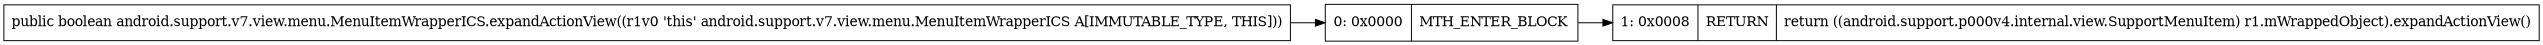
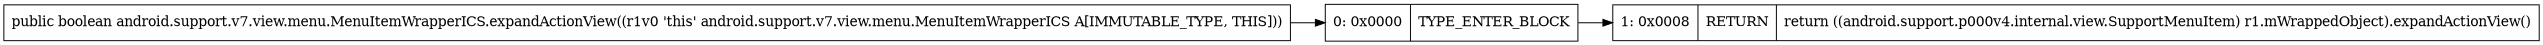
(1494, 22) -> (1494, 22)
